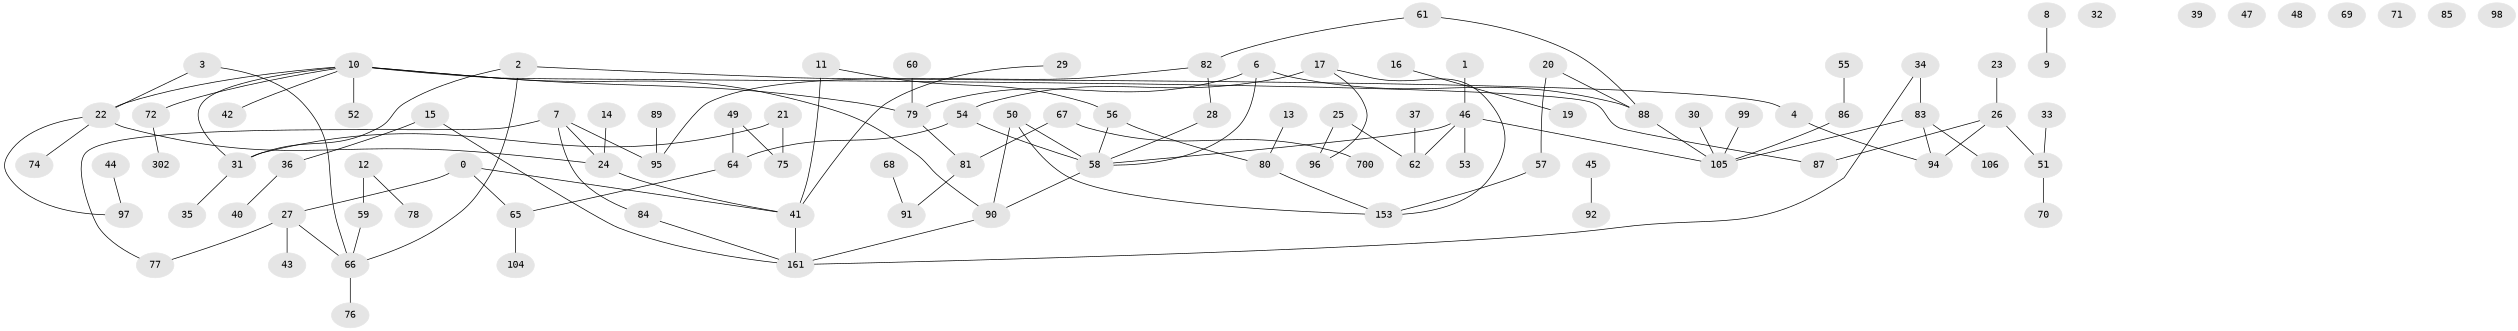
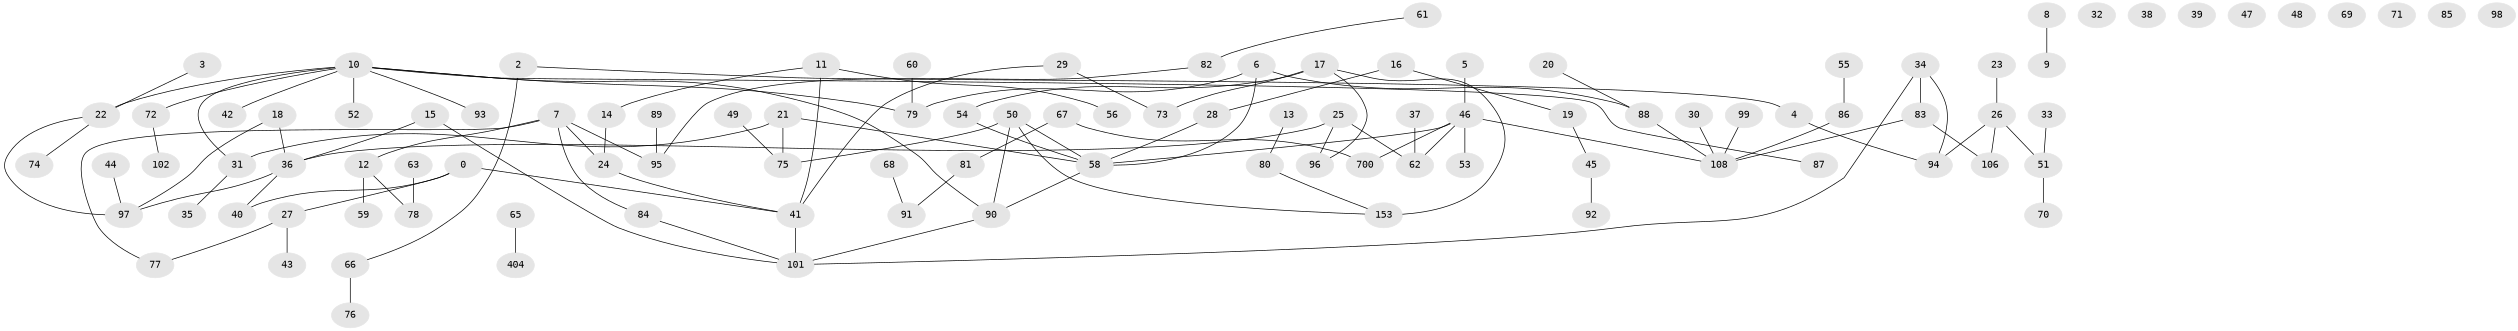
none -> (2147, 15)
(1547, 42) -> none
(1465, 65) -> (1465, 65)
none -> (674, 91)
(1209, 91) -> (1300, 91)
none -> (277, 115)
none -> (480, 115)
none -> (1162, 115)
(316, 120) -> none
(387, 122) -> none
none -> (1420, 138)
none -> (437, 140)
(939, 140) -> none
(1103, 140) -> (953, 142)
(1908, 140) -> (1993, 140)
(1927, 140) -> (1947, 113)
none -> (1581, 143)
none -> (910, 144)
(1192, 146) -> none
none -> (789, 148)
(361, 149) -> none
(161, 165) -> (161, 165)
none -> (413, 165)
(733, 165) -> none
(1541, 165) -> none
(1719, 165) -> (1719, 165)
(490, 190) -> (350, 190)
none -> (200, 194)
(319, 240) -> none
(357, 240) -> none
(516, 265) -> (516, 265)
(795, 265) -> (795, 265)
